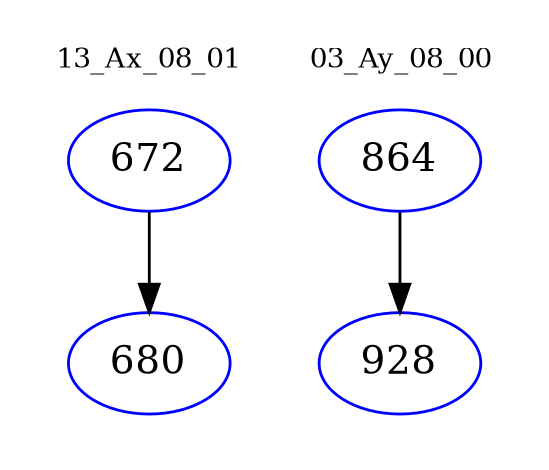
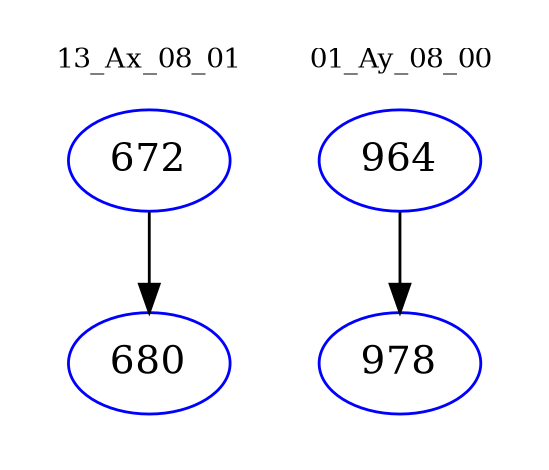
(401, 61) -> (401, 61)
(400, 161) -> (400, 161)
(400, 363) -> (400, 363)
